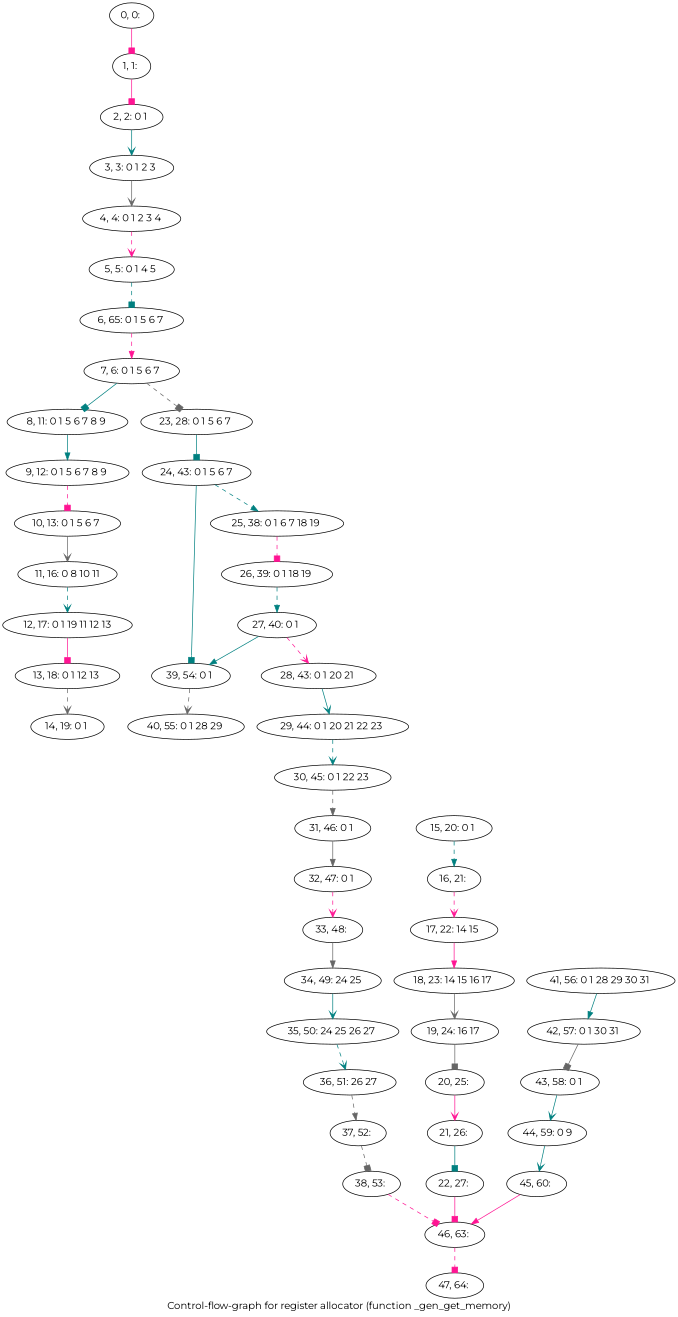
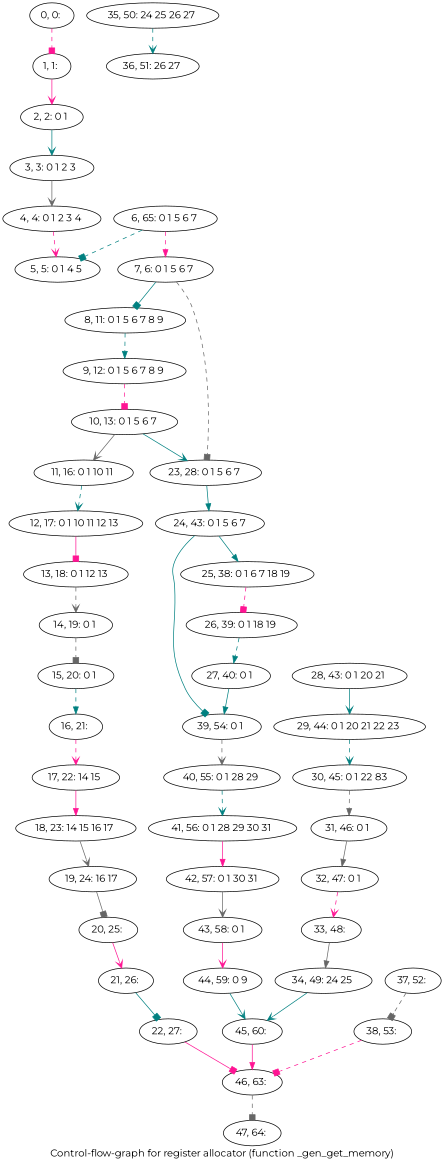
(132, 37) -> (52, 37)
(132, 88) -> (52, 88)
(132, 291) -> (114, 243)
(67, 444) -> (125, 342)
(197, 444) -> (208, 495)
none -> (162, 445)
(234, 496) -> (226, 546)
(67, 574) -> (84, 473)
(67, 625) -> (76, 524)
none -> (76, 647)
(295, 648) -> none
(333, 778) -> (350, 778)
none -> (222, 799)
(333, 1003) -> (290, 1004)
(594, 1003) -> (223, 850)
(574, 1054) -> (223, 901)
(353, 1104) -> none
(554, 1104) -> (223, 952)
(455, 1257) -> (252, 1104)
